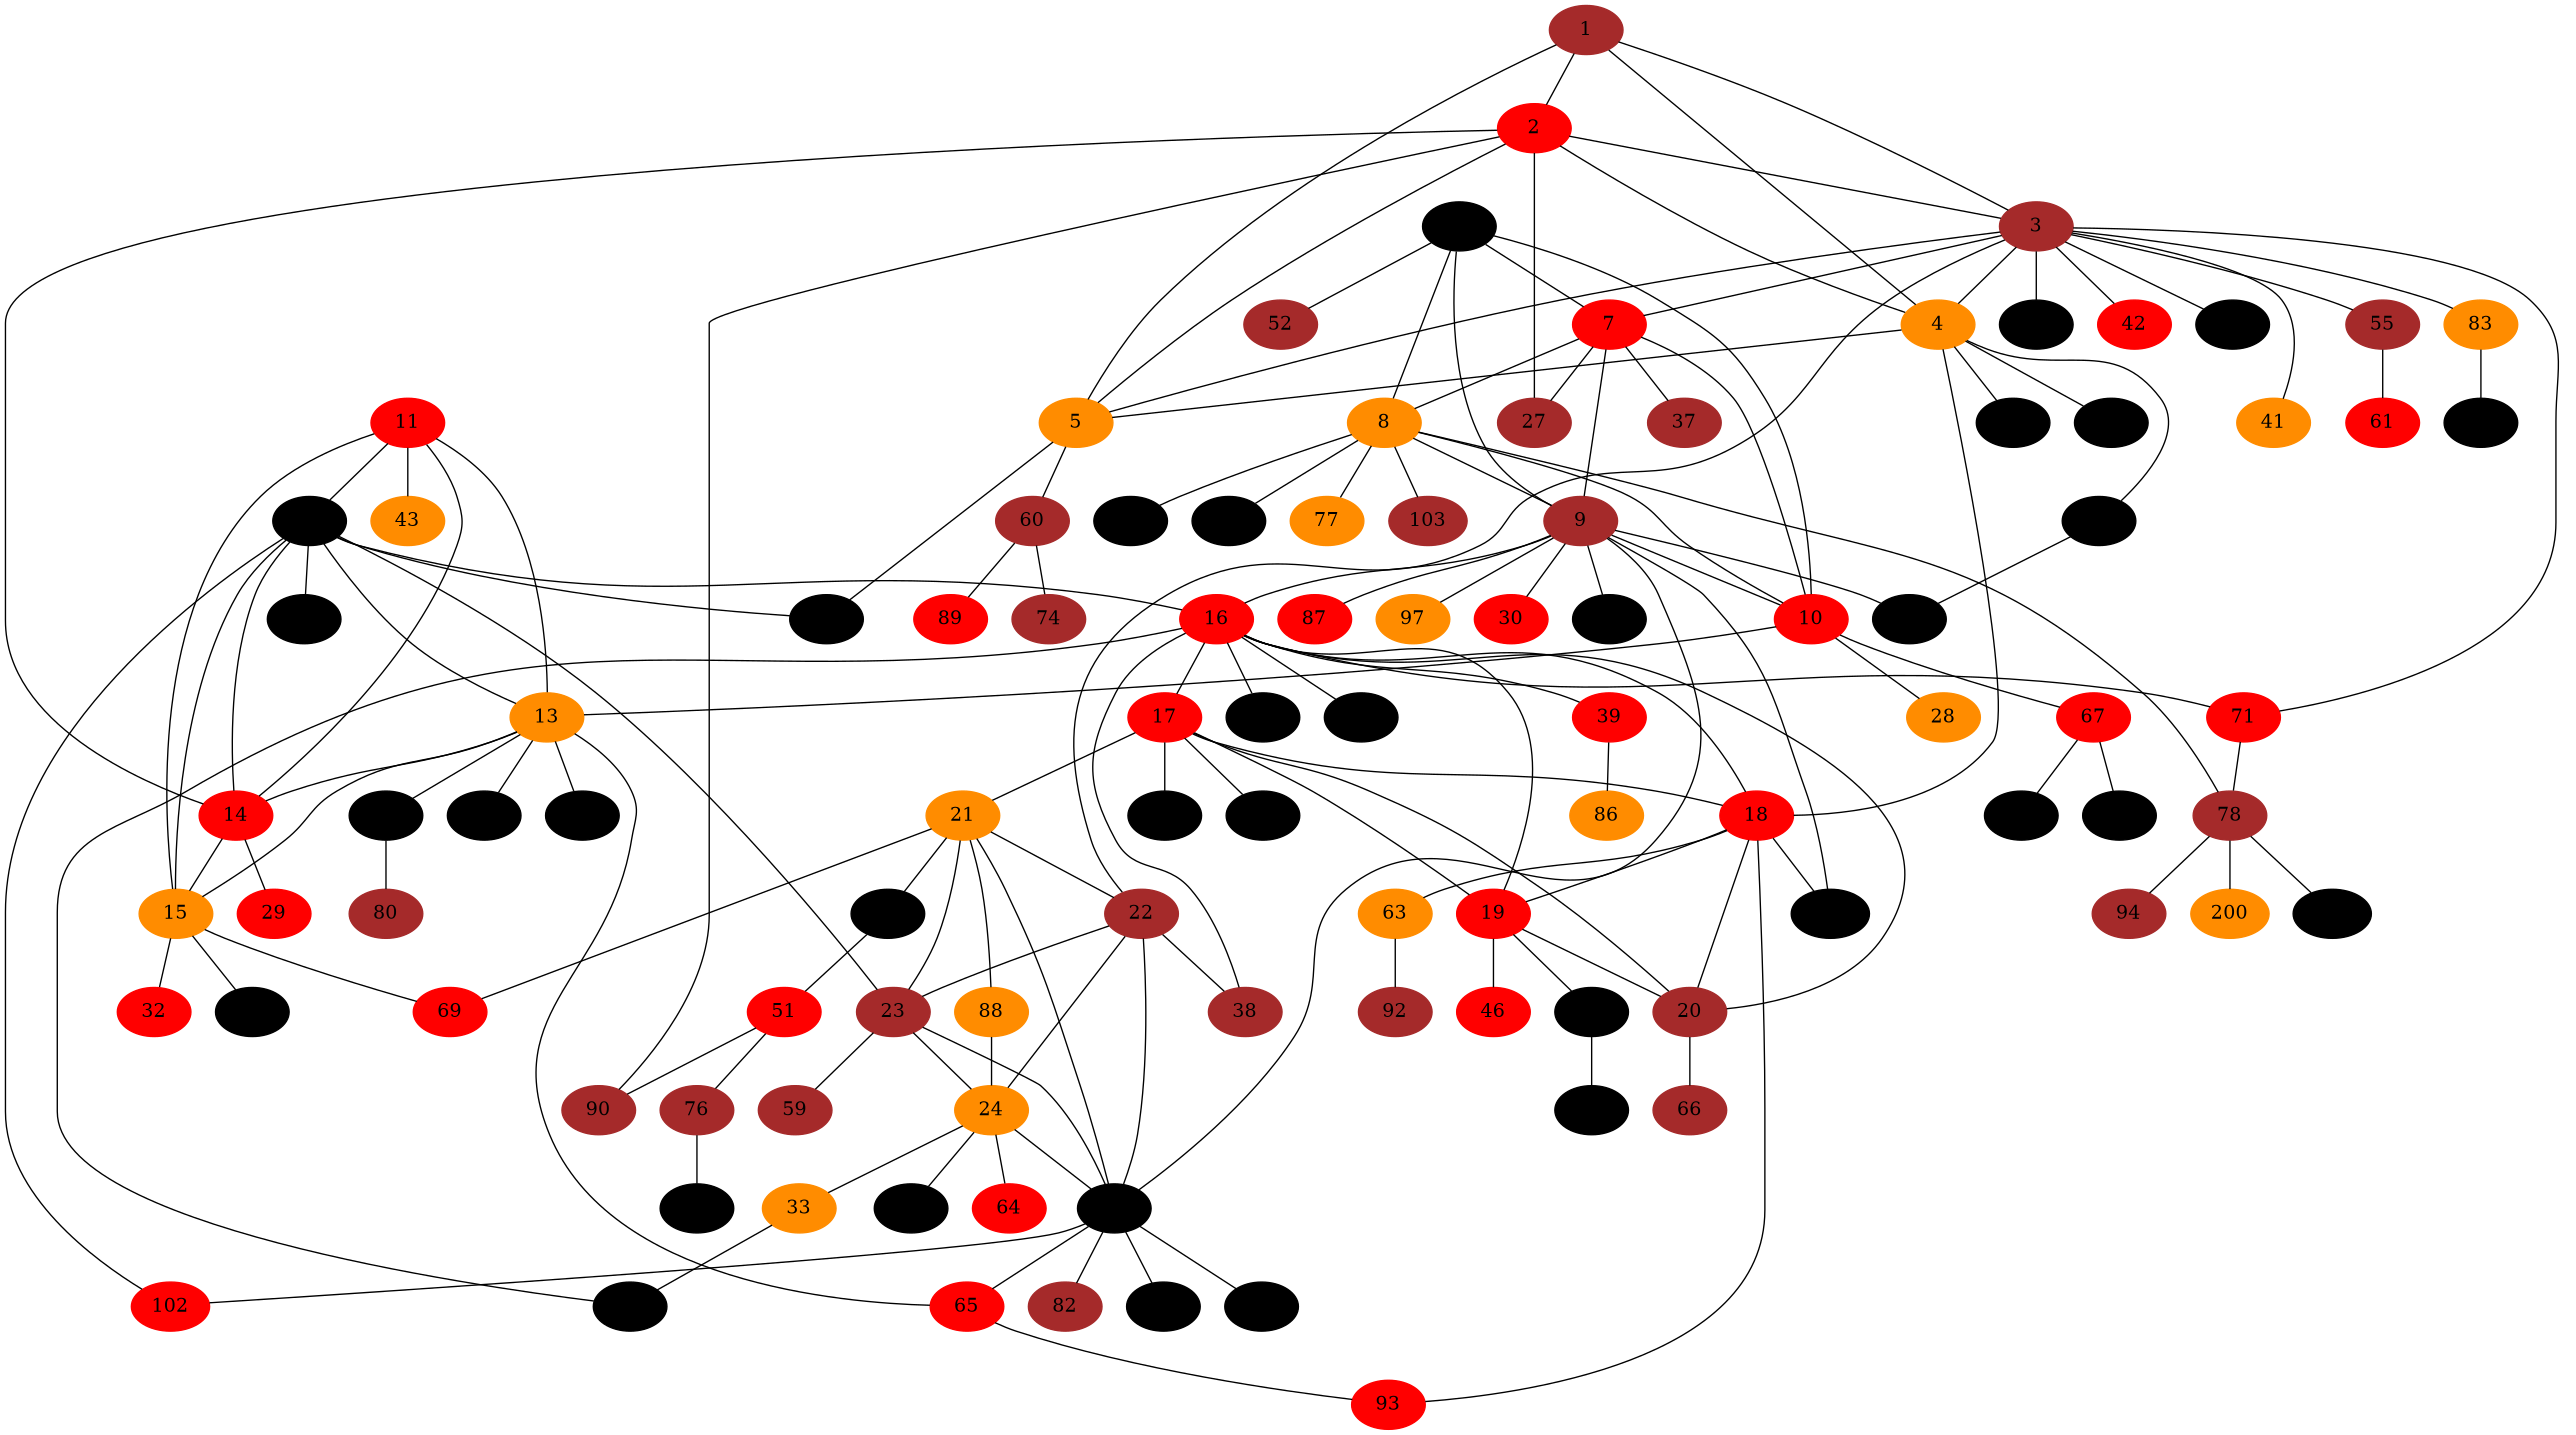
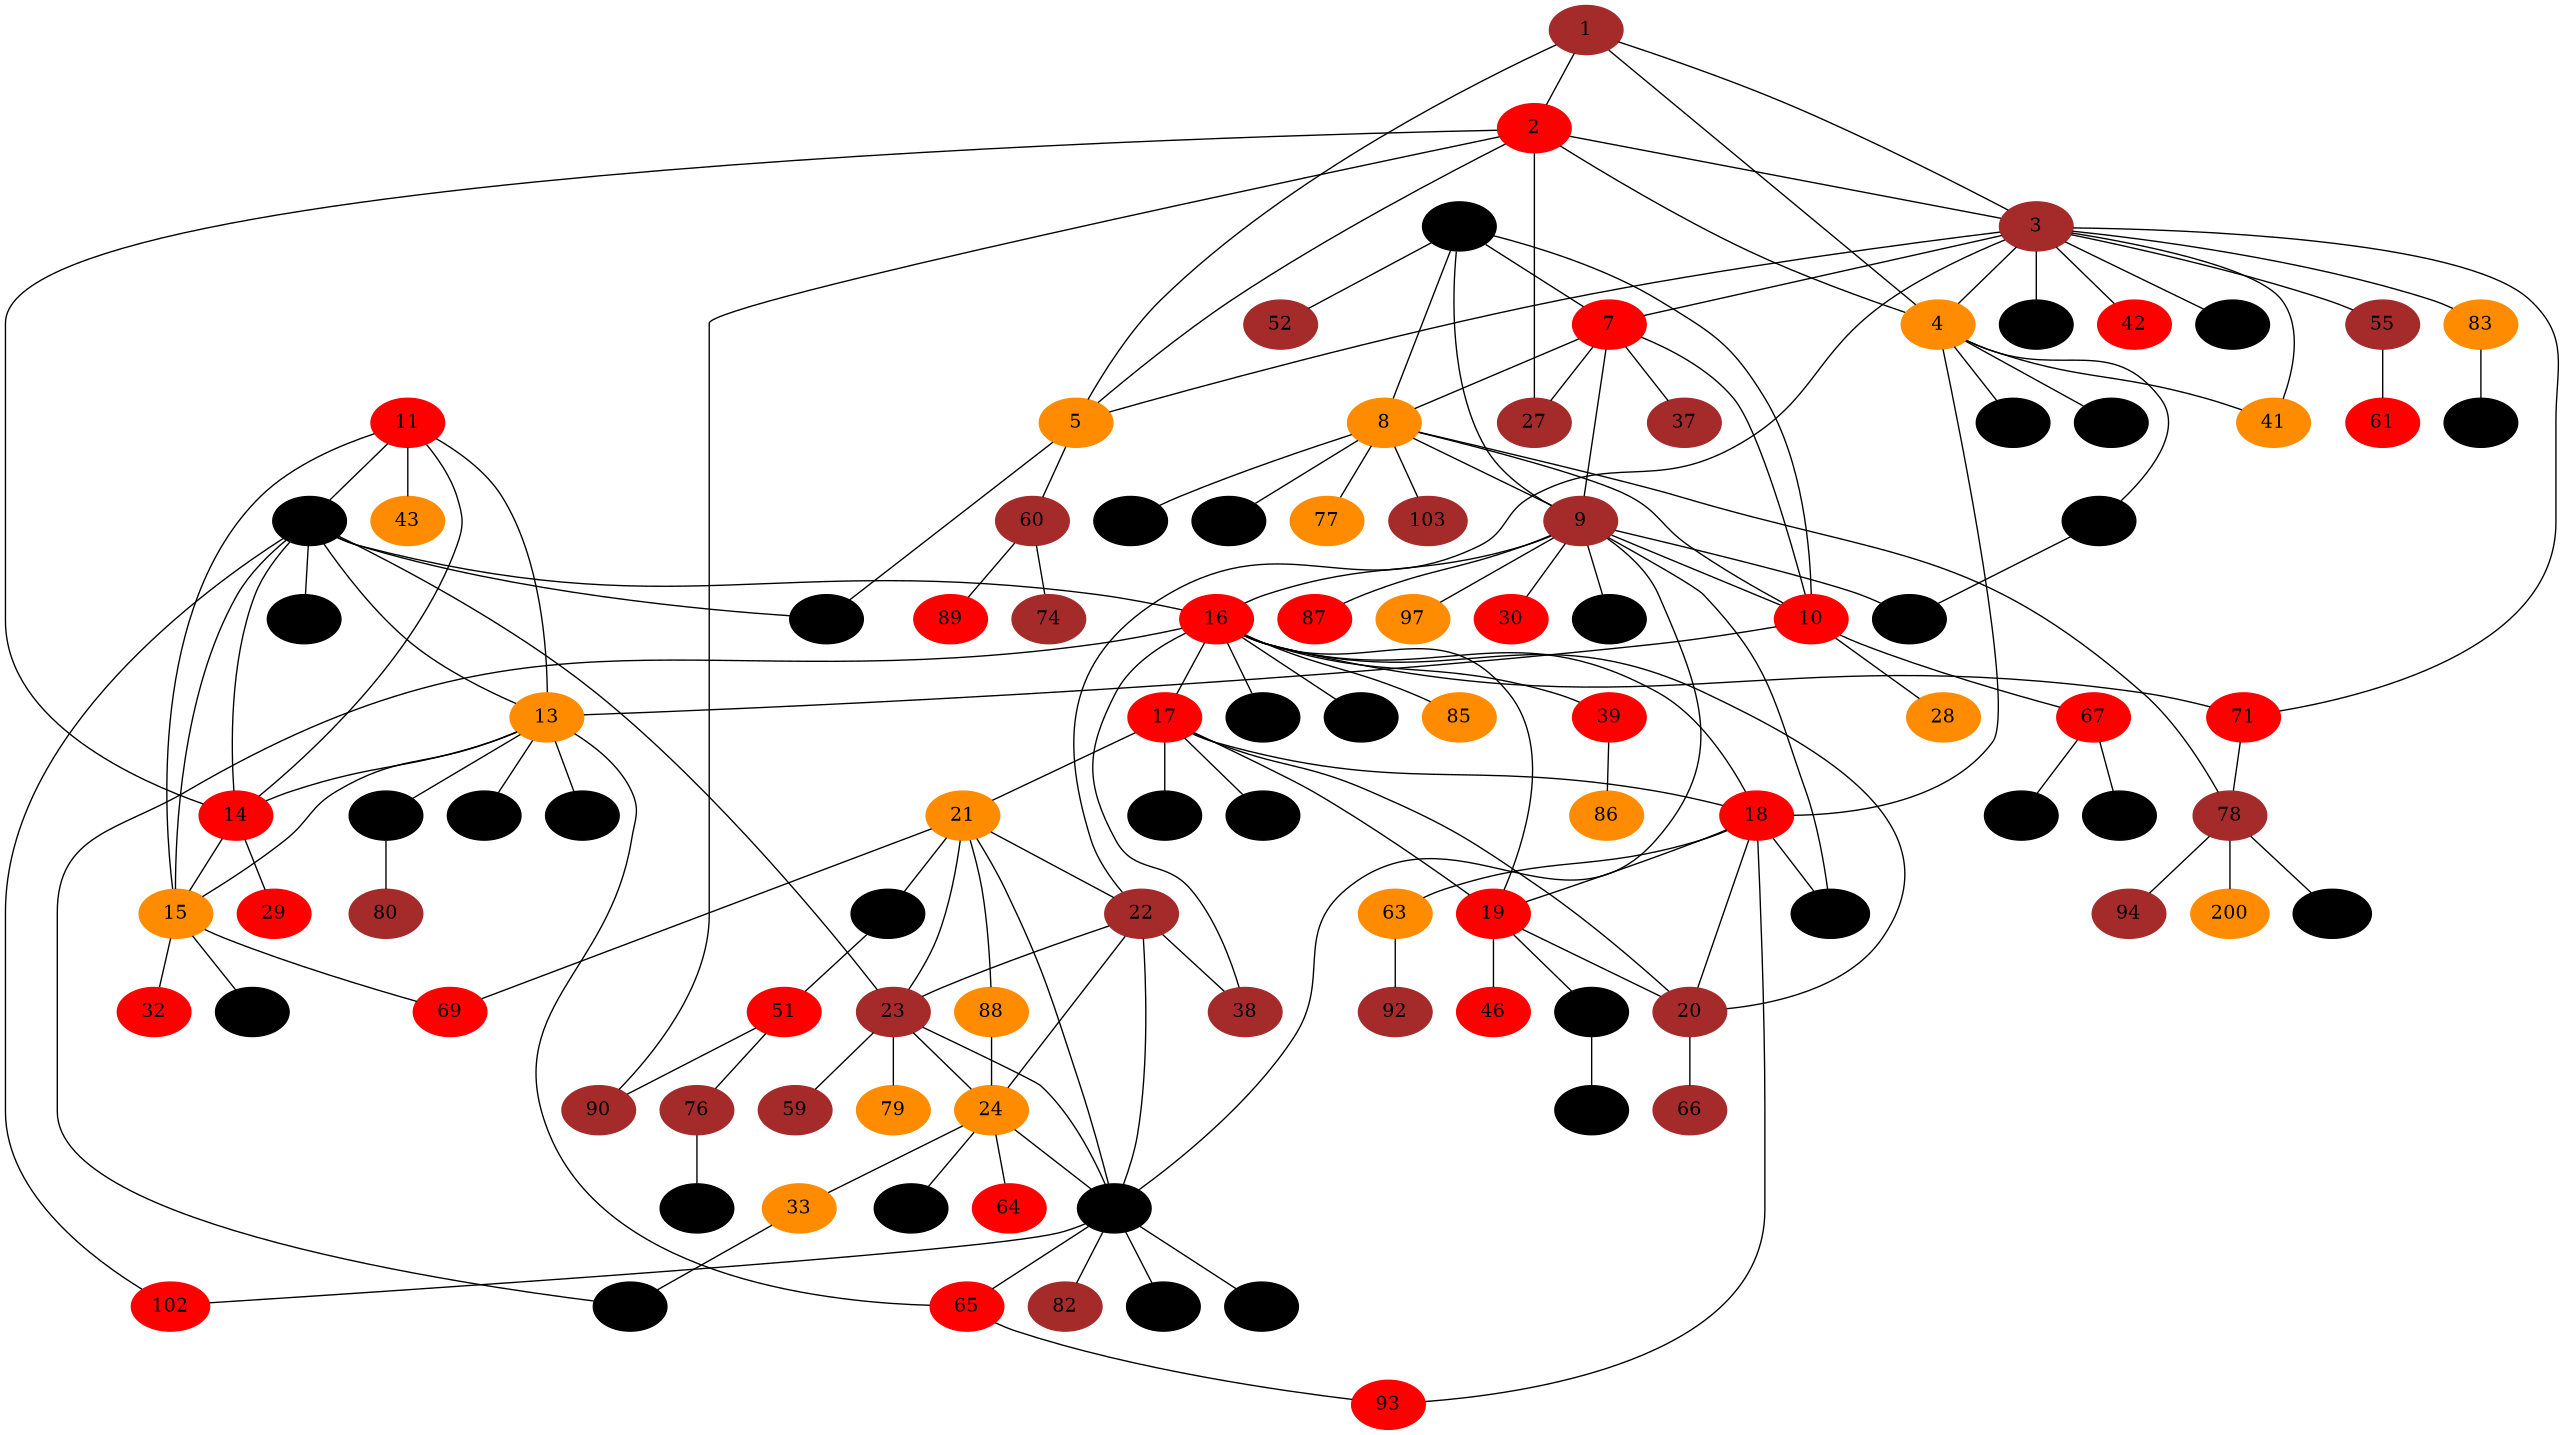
(1546, 369) -> (2104, 377)
none -> (1459, 717)
none -> (893, 1110)
